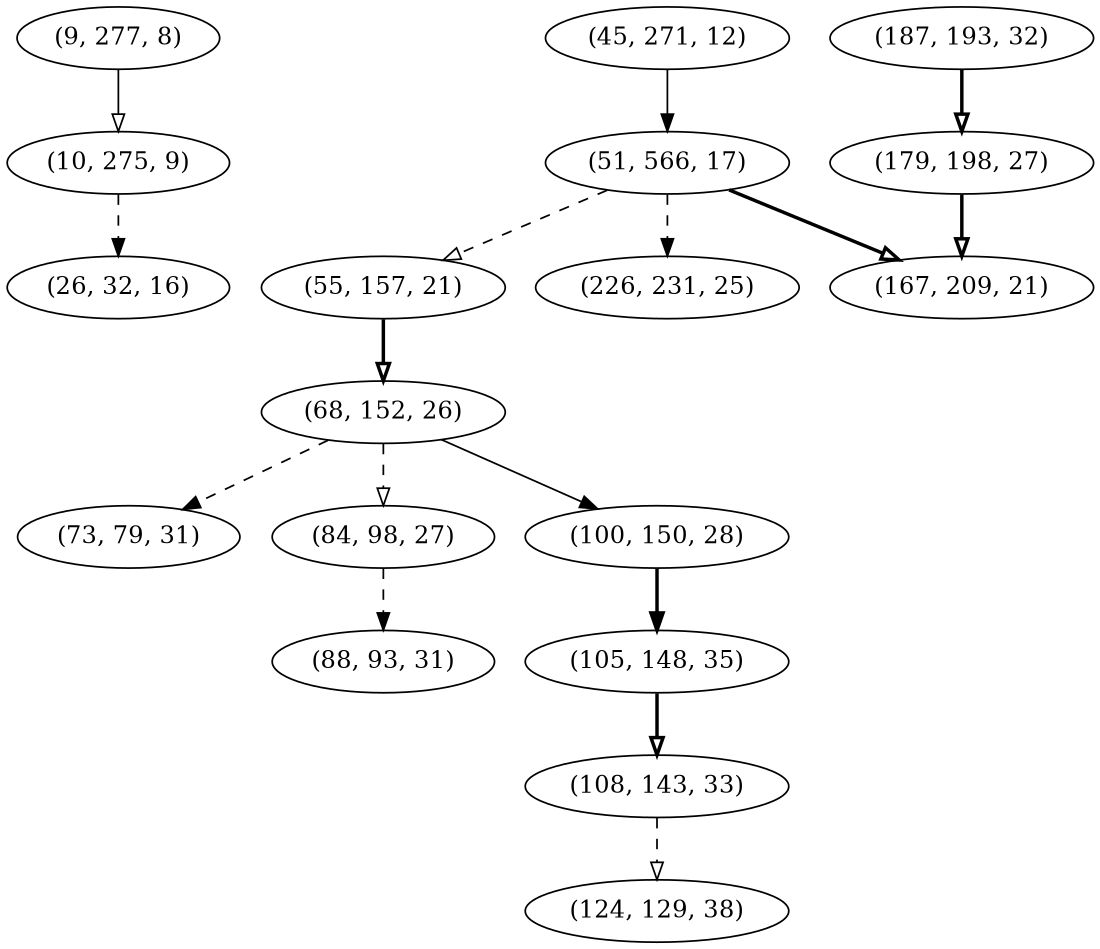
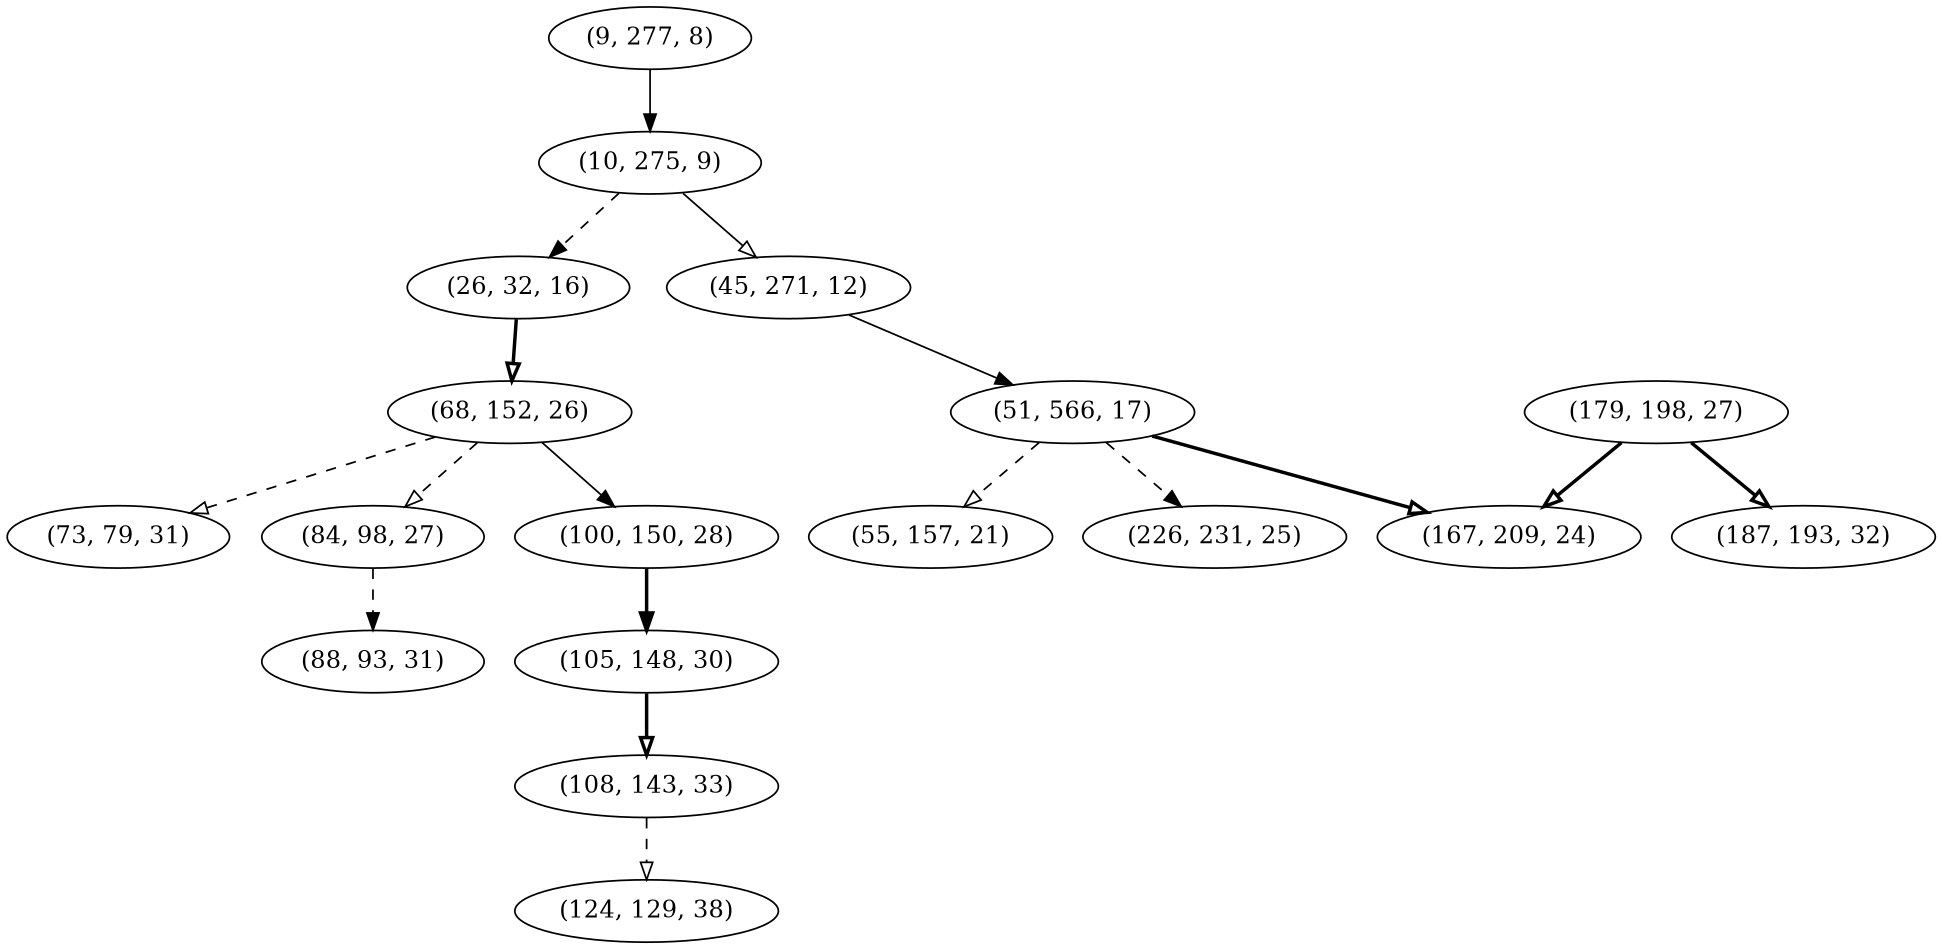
(118, 92) -> (650, 92)
(962, 92) -> (1723, 469)
none -> (713, 220)
(962, 288) -> (1509, 537)
(383, 341) -> (515, 341)
(263, 471) -> (321, 472)
(657, 662) -> (647, 662)
